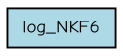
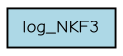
(62, 28) -> (62, 28)
